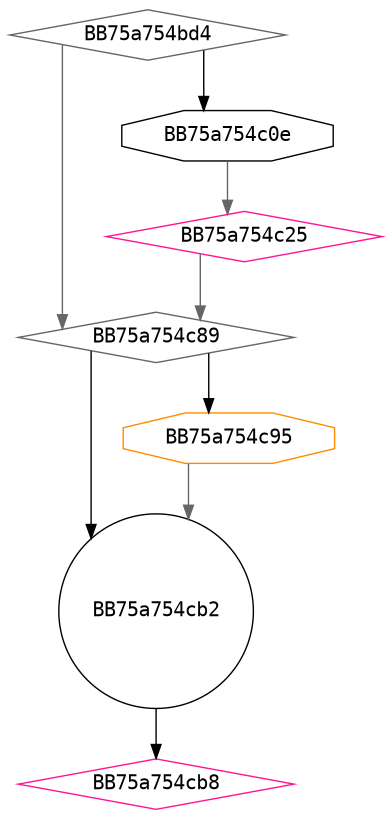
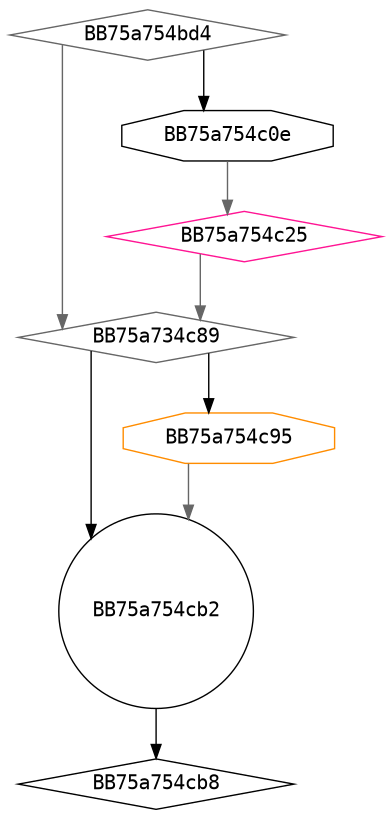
(156, 337) -> (156, 337)
(156, 784) -> (156, 784)
